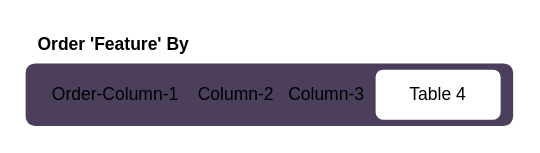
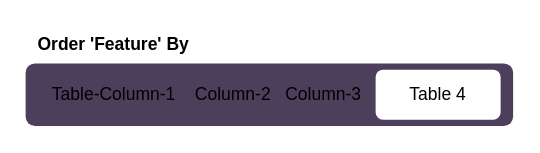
(172, 94) -> (170, 94)
